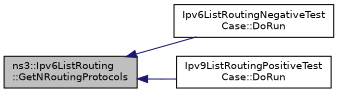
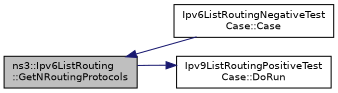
(254, 21) -> (254, 21)
(162, 79) -> (152, 65)
